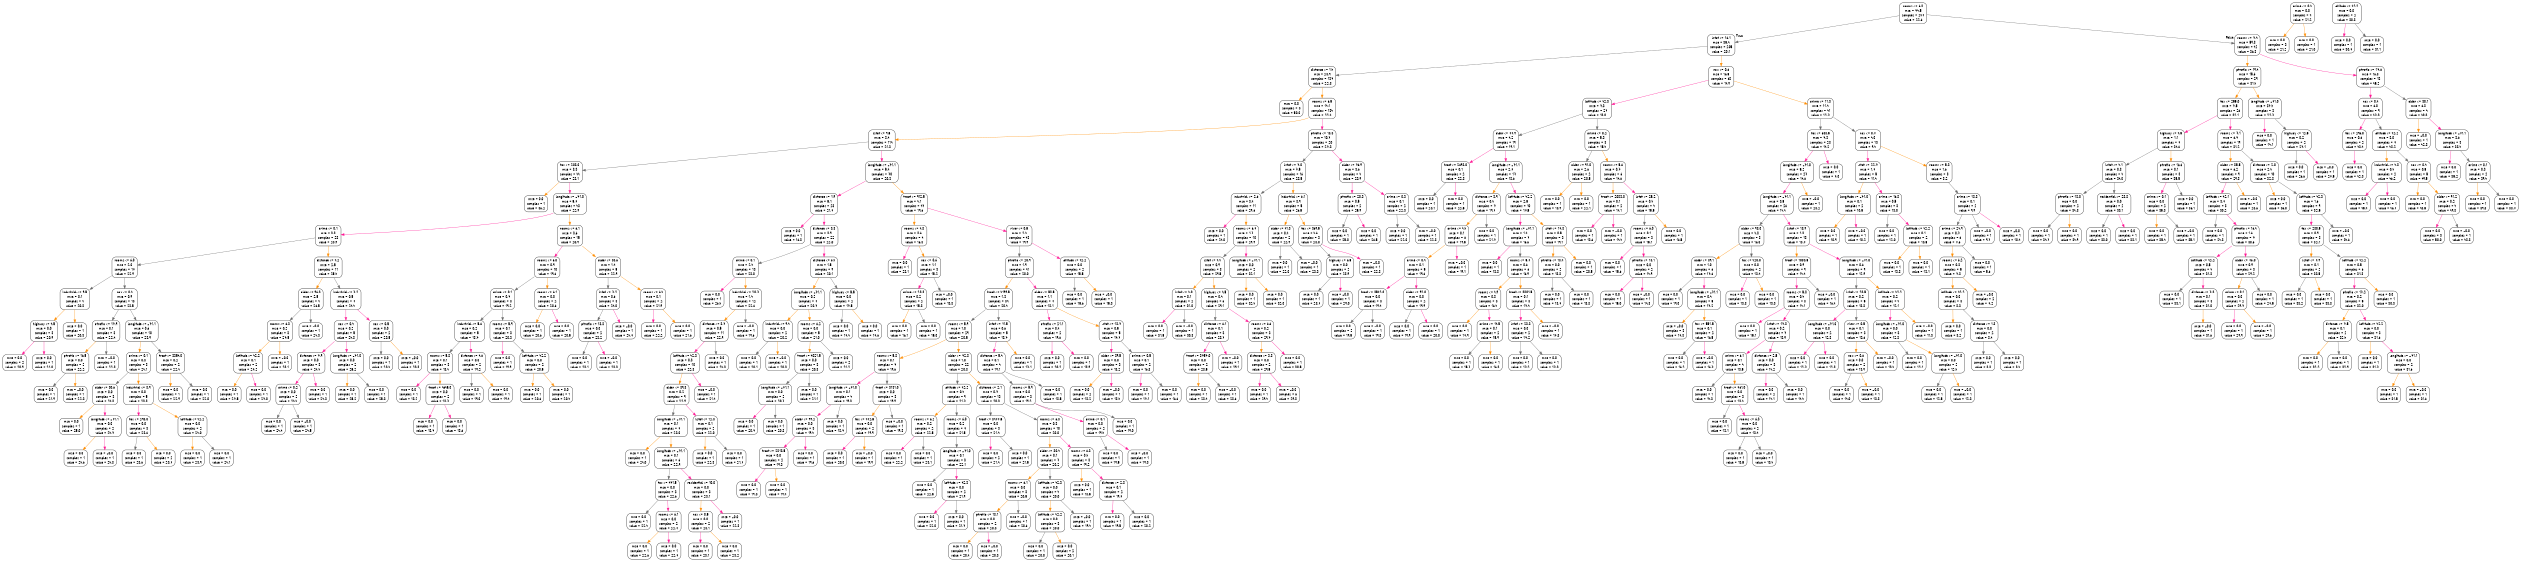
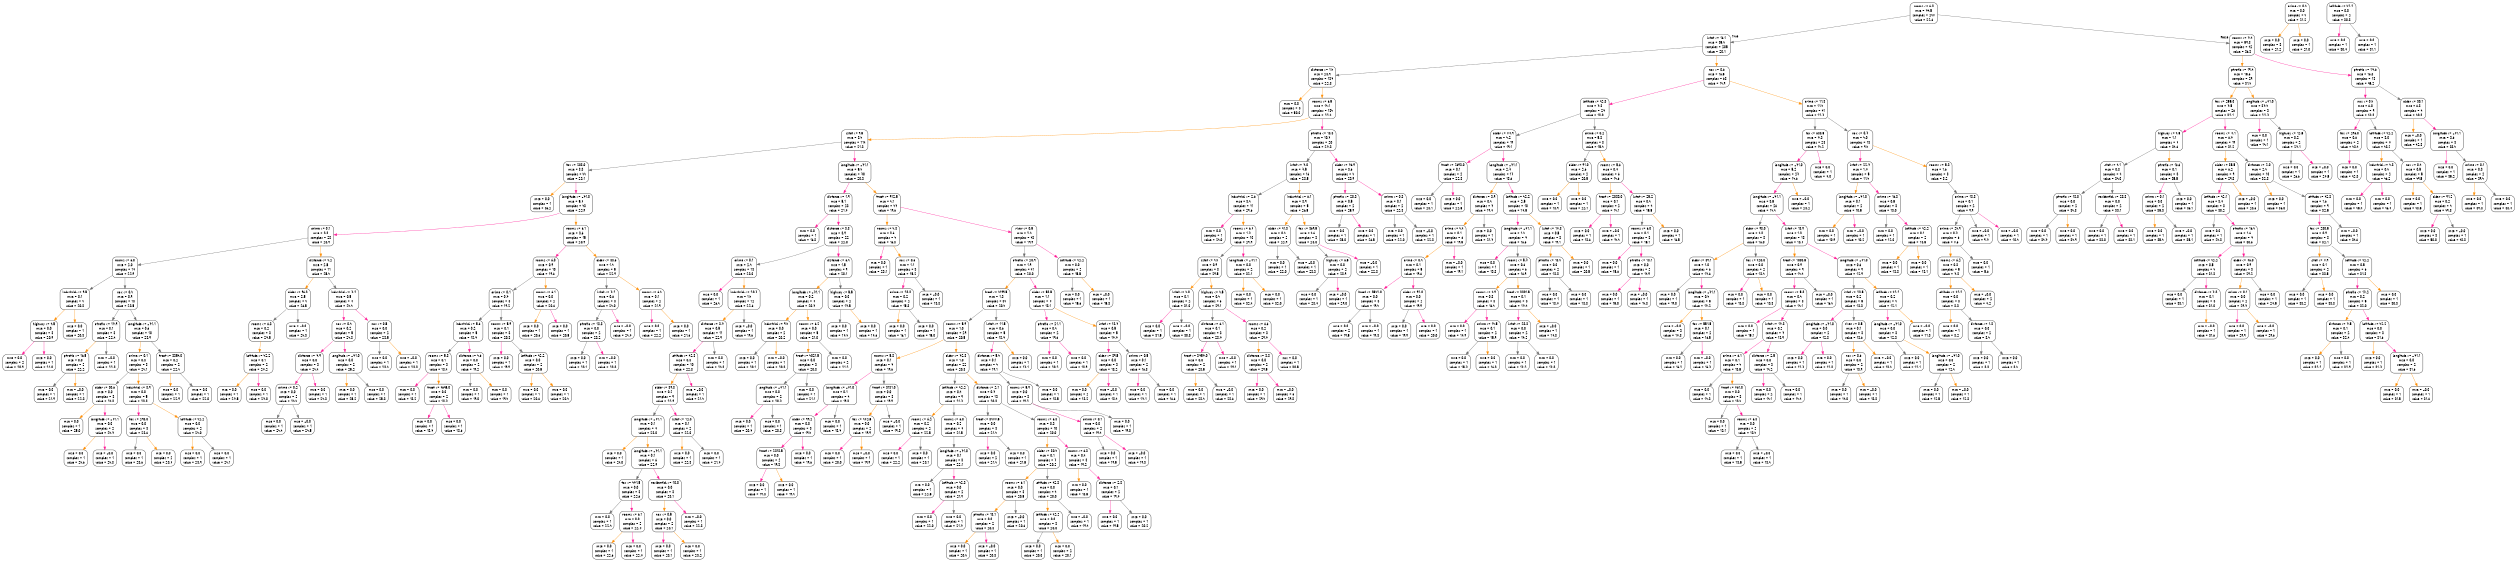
(1474, 315) -> (1472, 315)
(280, 363) -> none
(1292, 363) -> (1290, 363)
